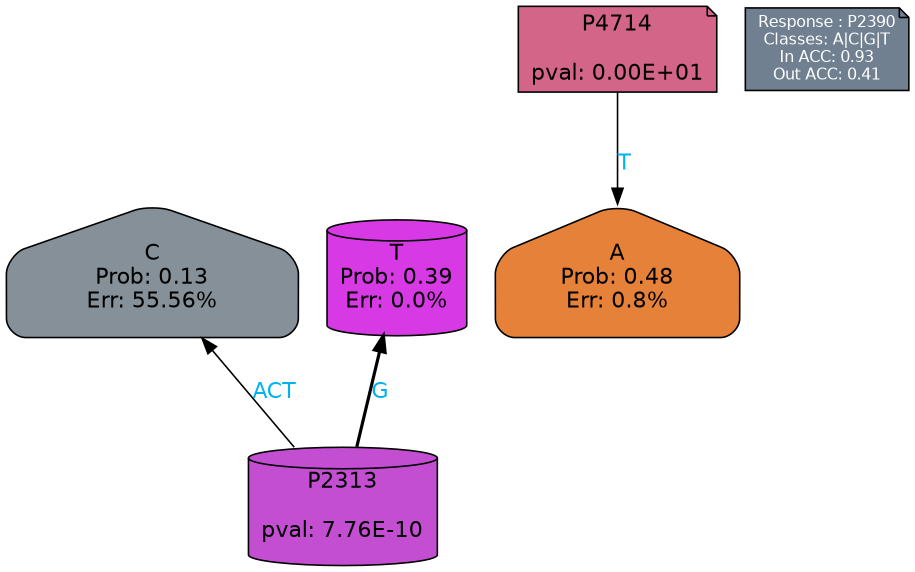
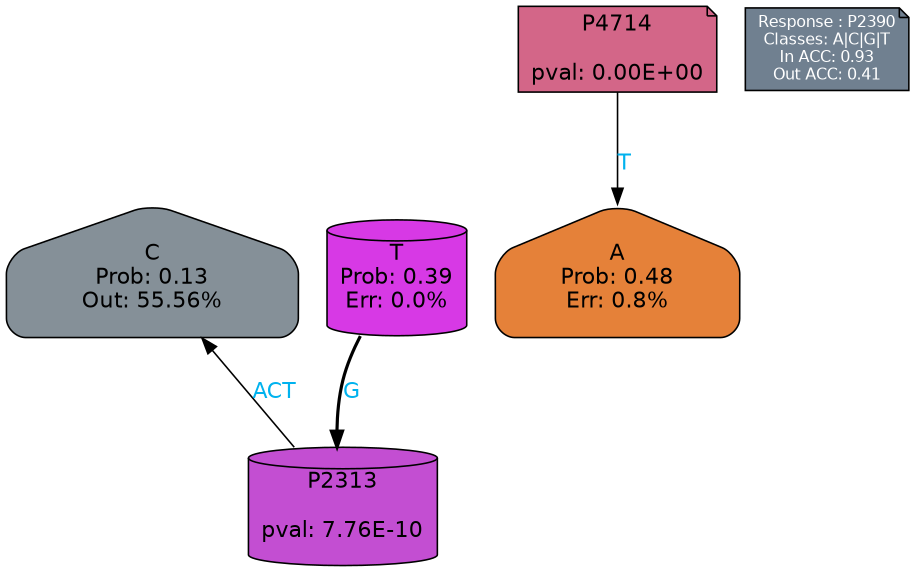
(618, 49) -> (618, 49)
(152, 278) -> (152, 278)
(368, 399) -> (342, 382)
